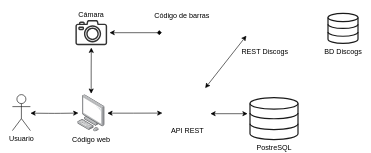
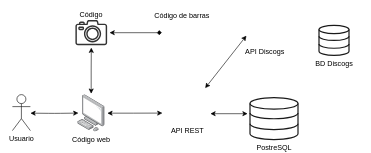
(91, 14) -> (91, 14)
(343, 28) -> (334, 40)
(265, 52) -> (265, 52)
